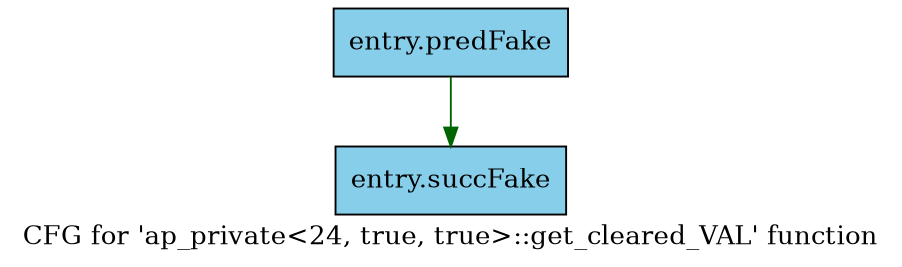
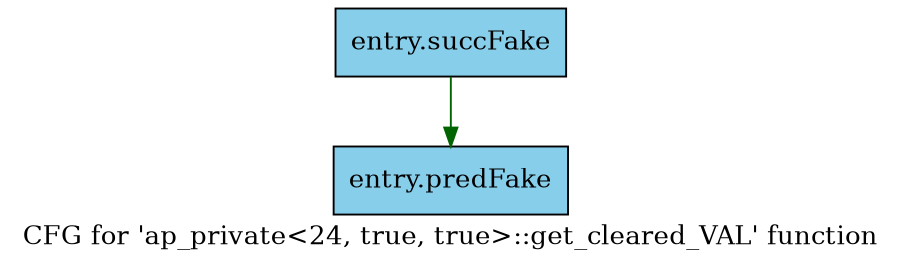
(451, 102) -> (451, 102)
